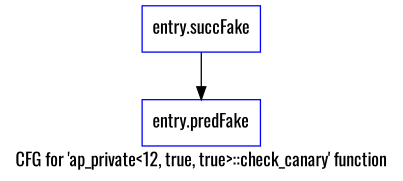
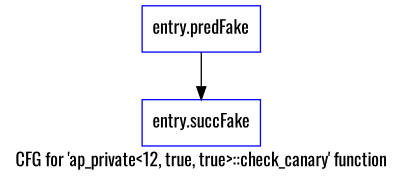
(201, 70) -> (201, 70)
